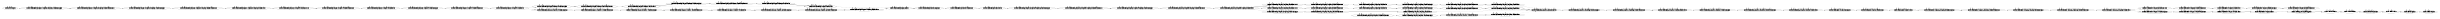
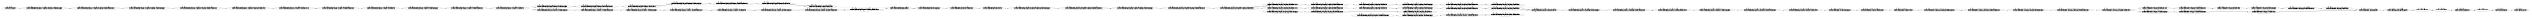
none -> (2337, 8)
